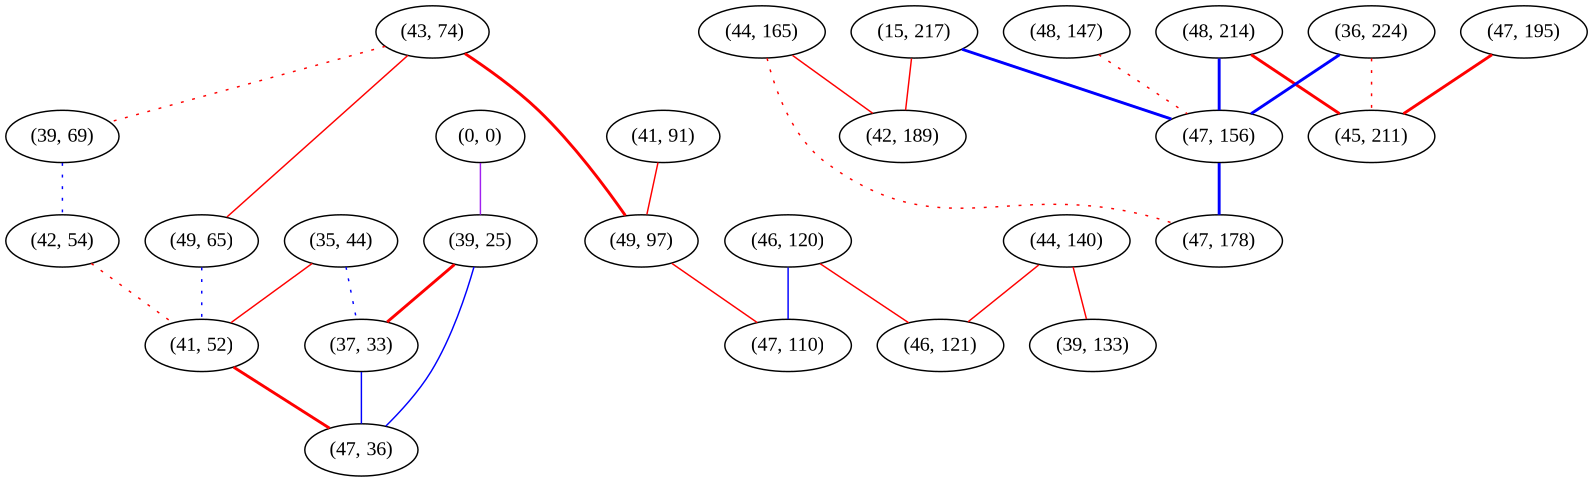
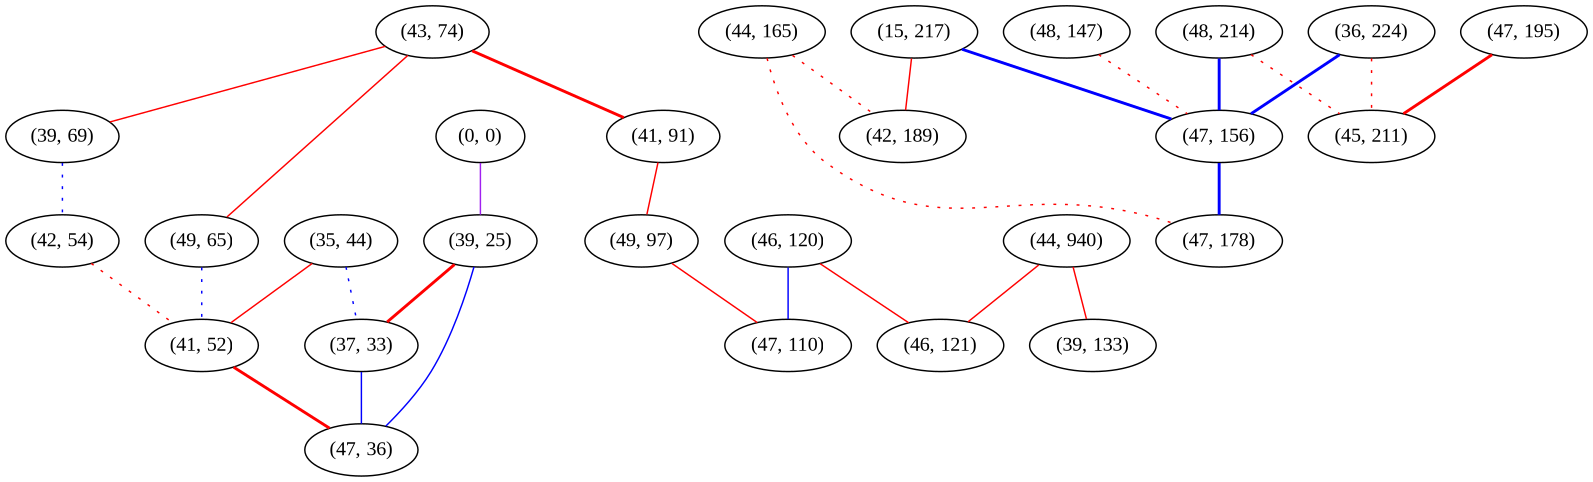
(1287, 78) -> (1287, 78)
(248, 84) -> (248, 84)
(833, 84) -> (833, 84)
(554, 126) -> (548, 84)
(1067, 241) -> (1067, 241)
